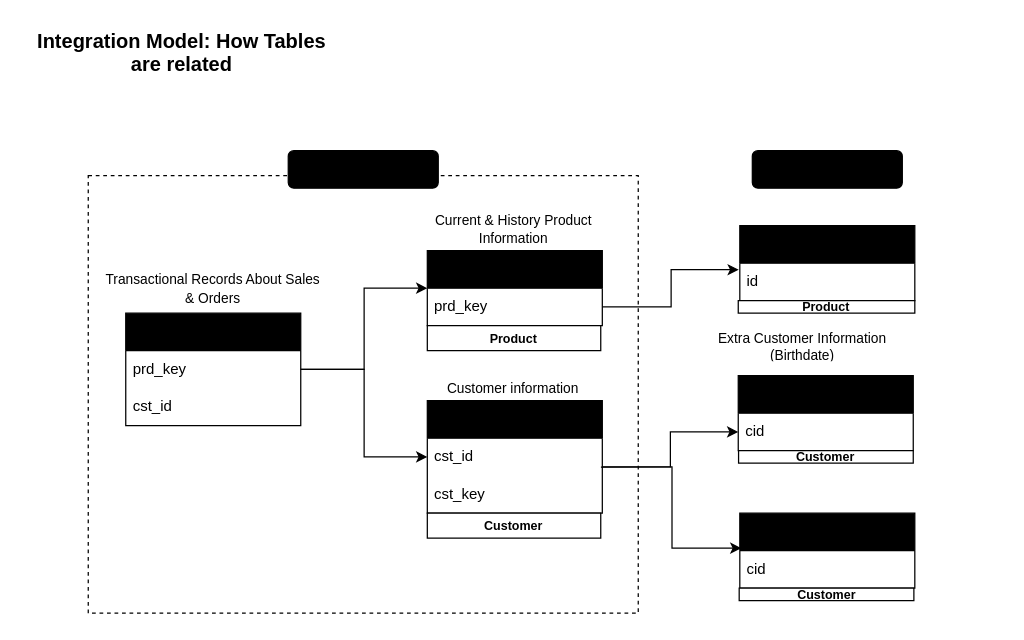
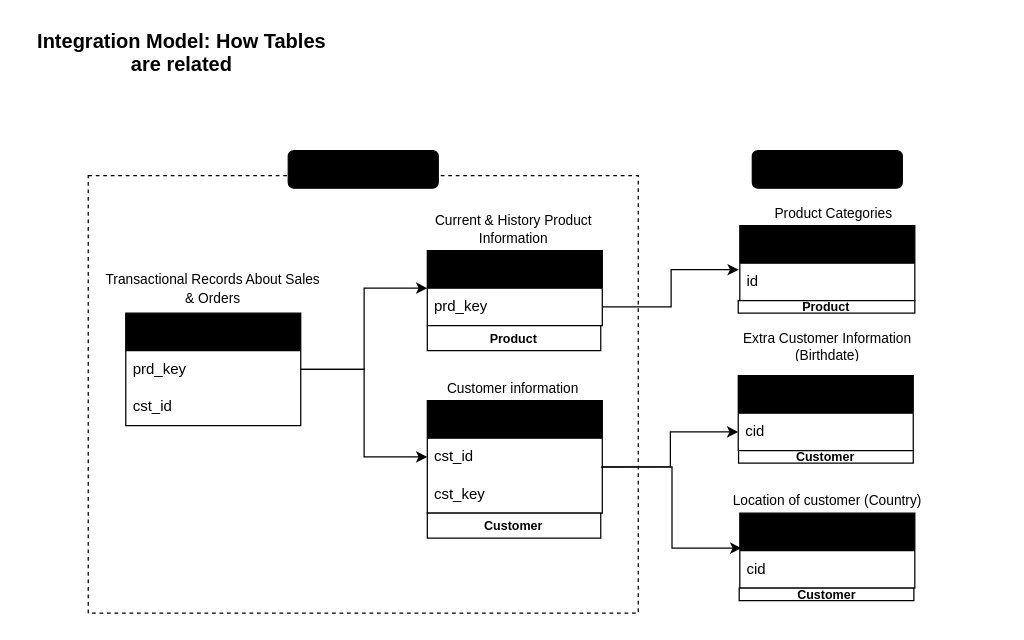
none -> (833, 213)
(802, 344) -> (827, 344)
none -> (827, 501)
